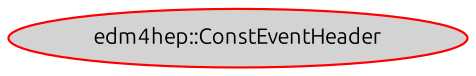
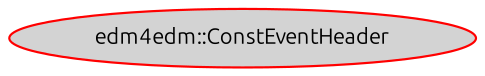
(238, 38) -> (243, 38)
